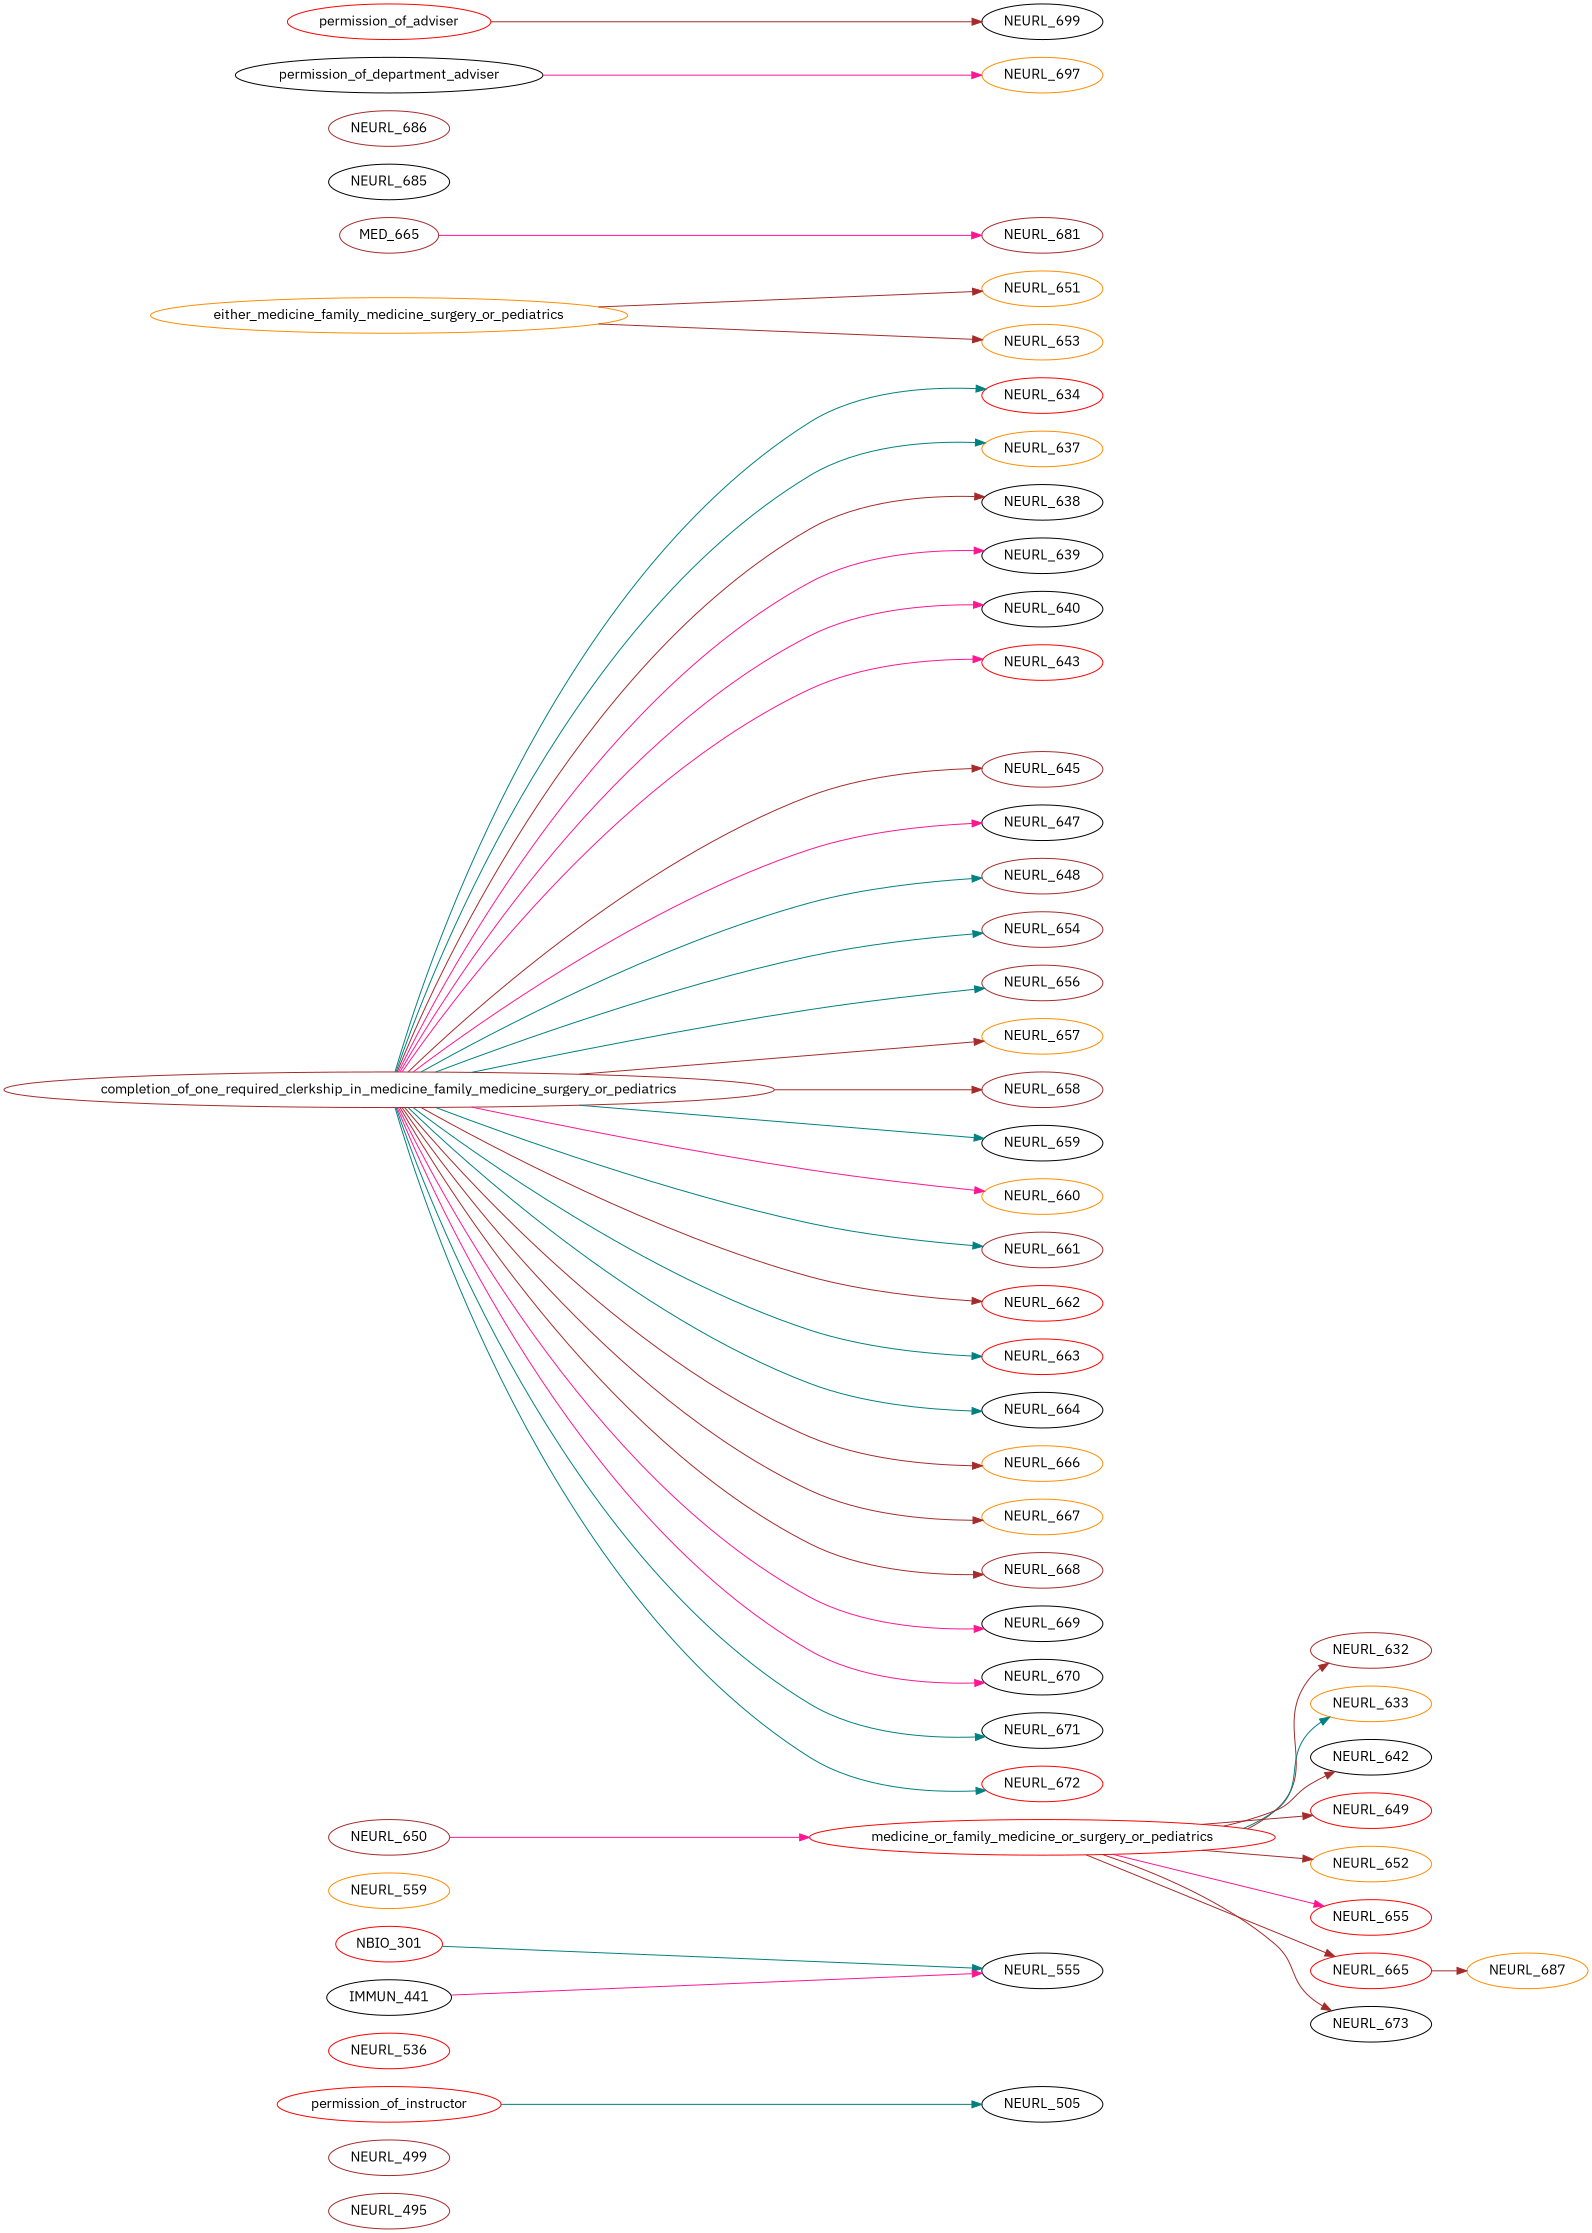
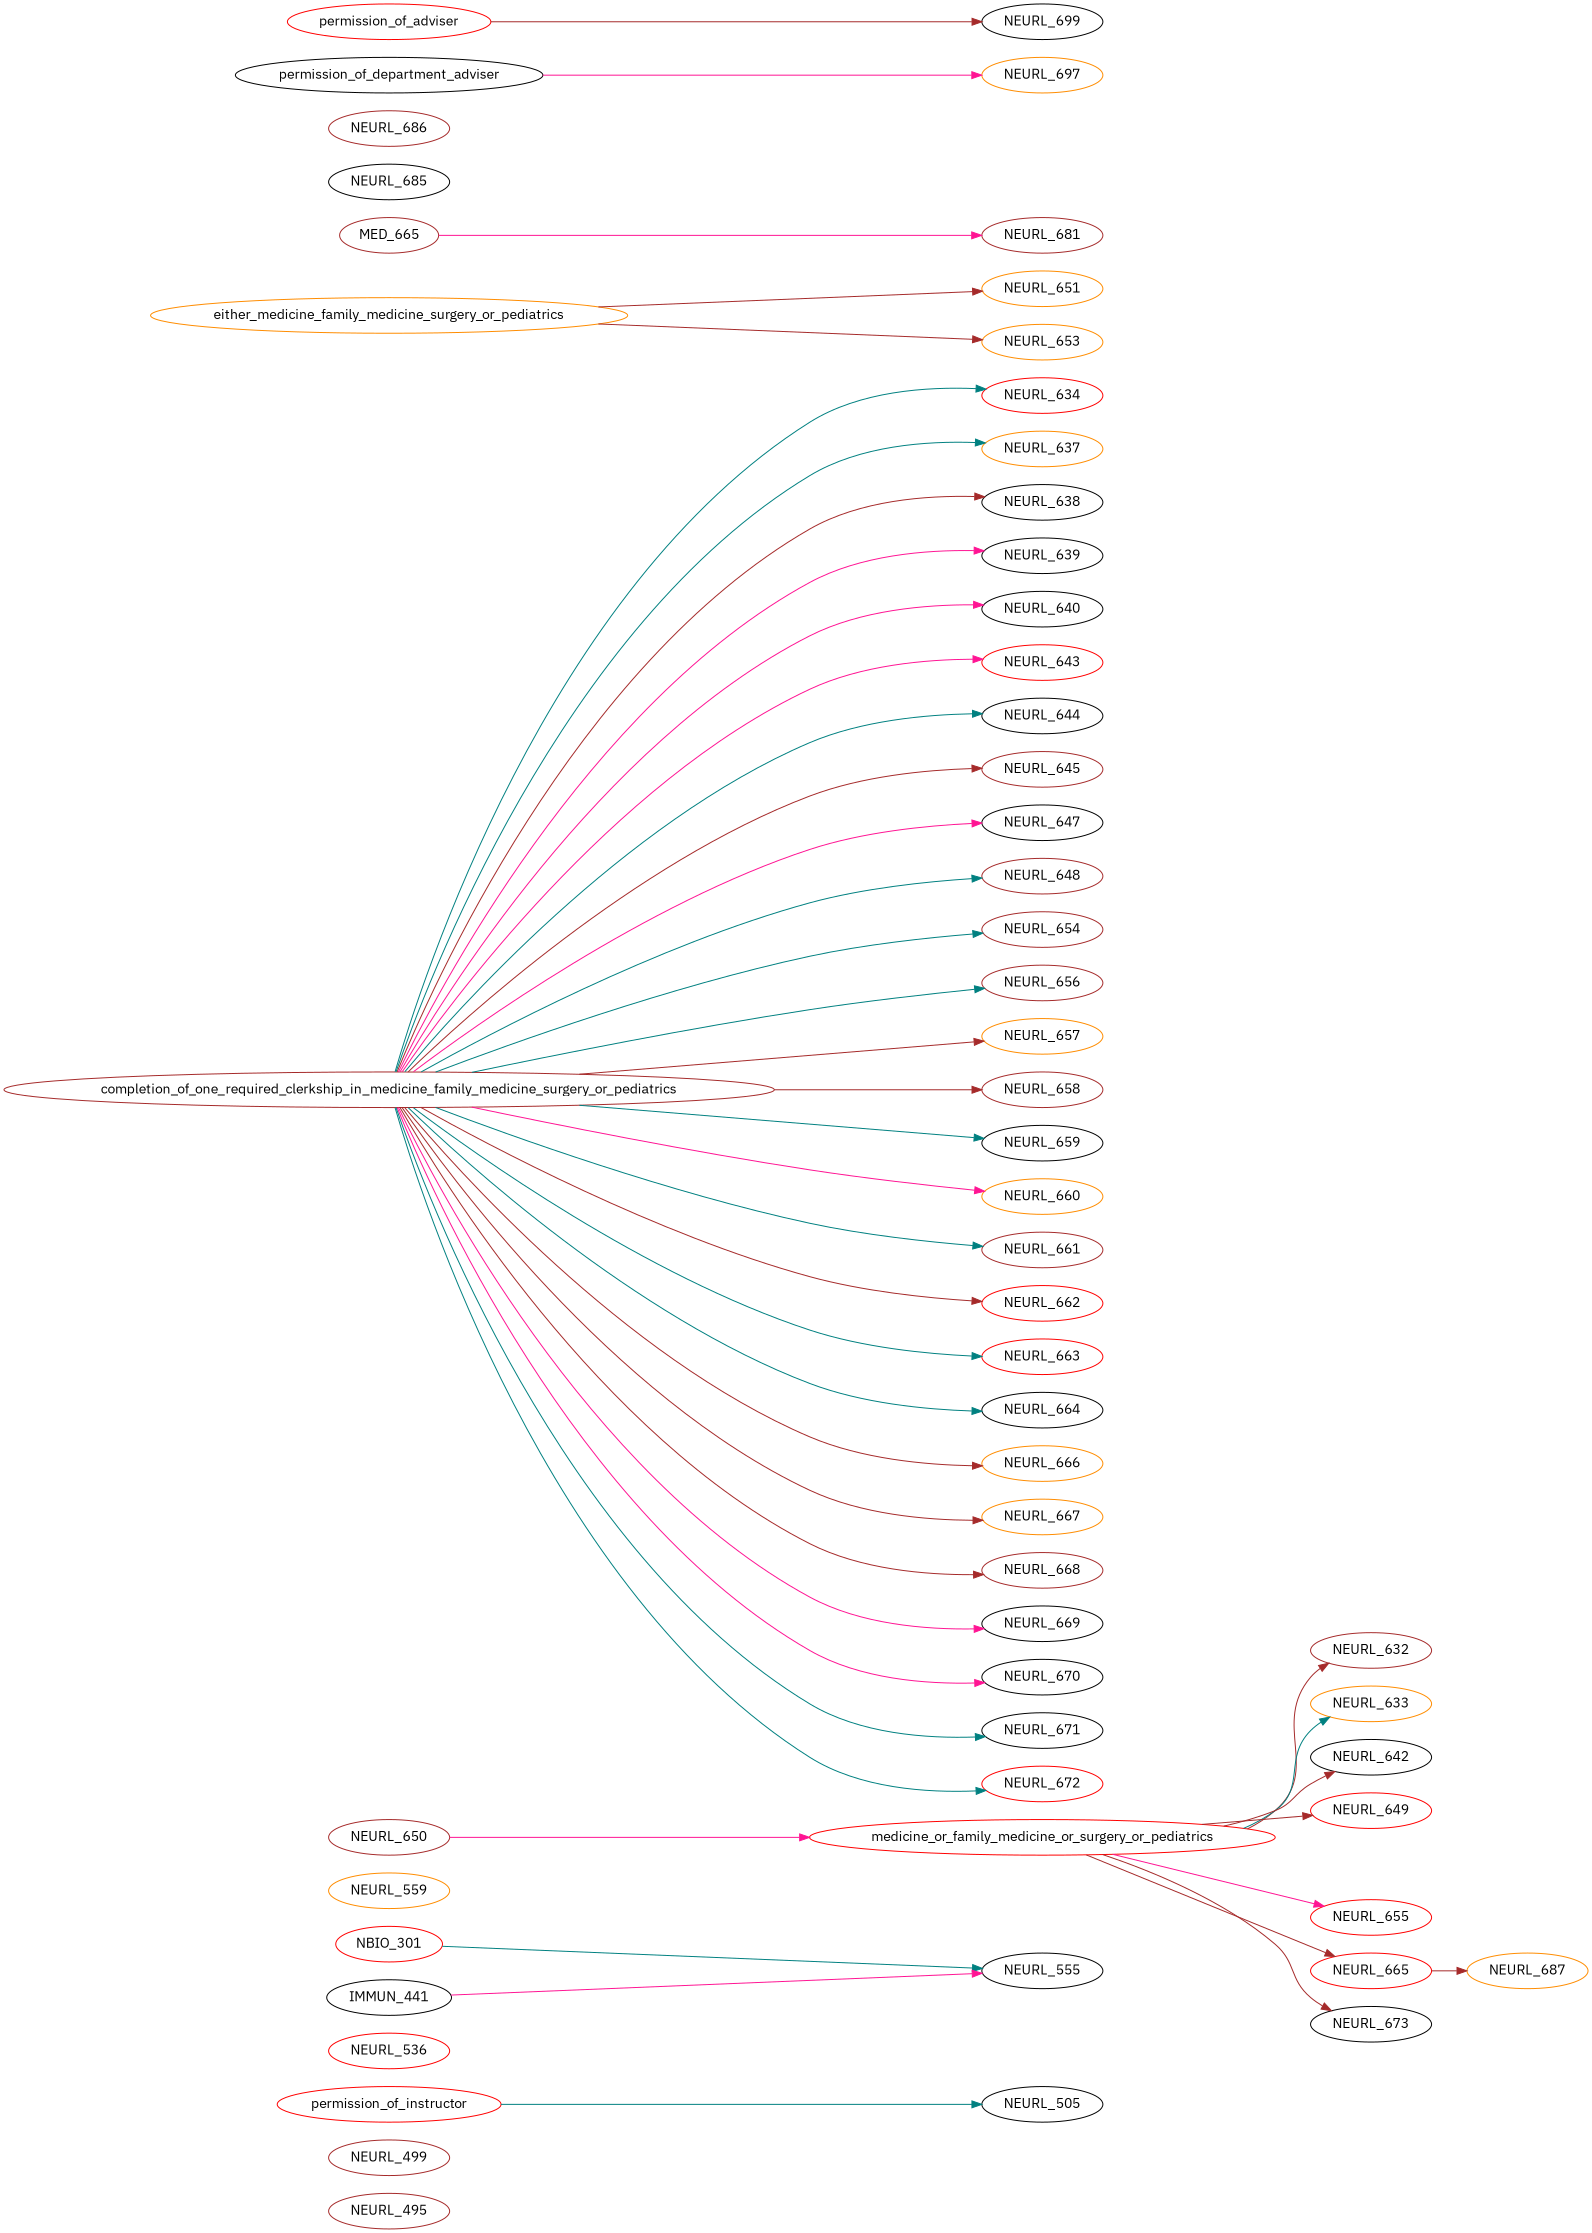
none -> (1042, 716)
(1371, 1864) -> none
